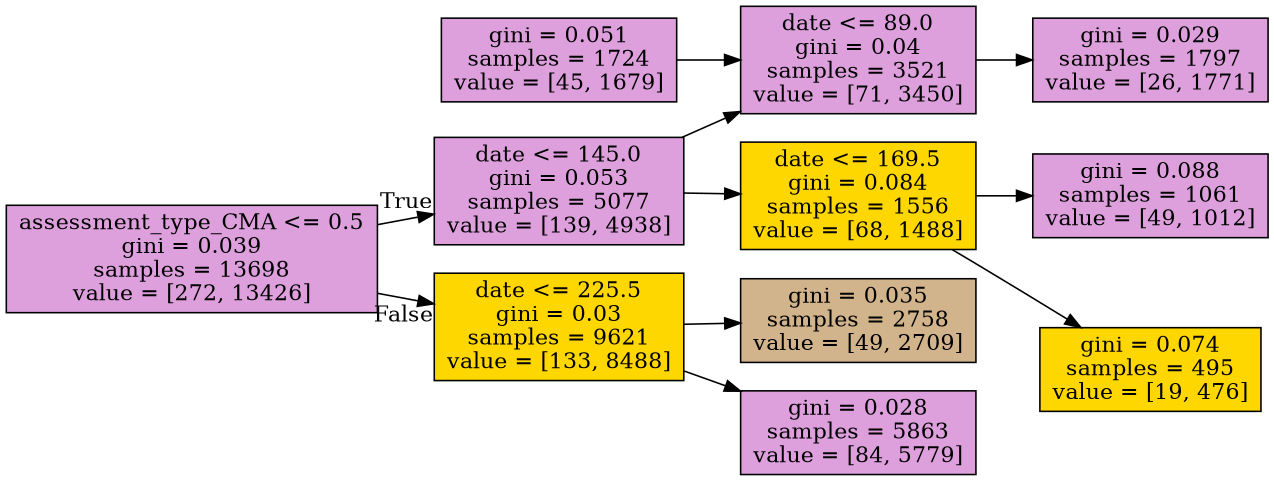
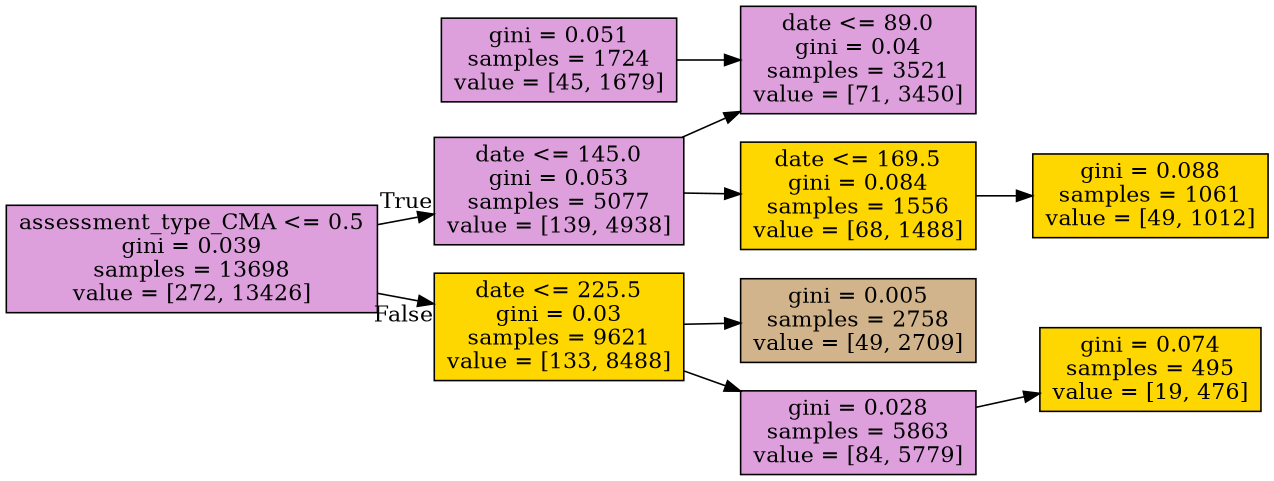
(1150, 60) -> none
(1150, 196) -> (1150, 196)
(1010, 284) -> (1000, 402)
(858, 321) -> (858, 321)
